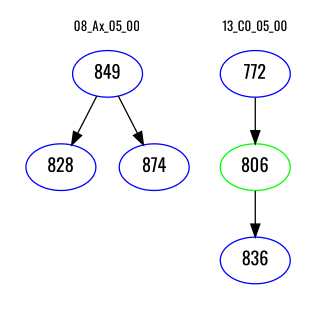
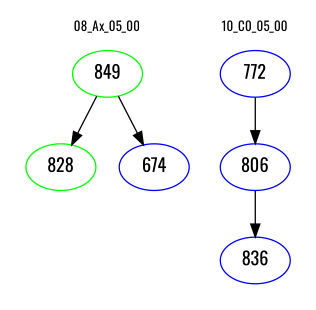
(255, 28) -> (255, 28)
(108, 74) -> (108, 74)
(61, 167) -> (61, 167)
(154, 167) -> (154, 167)
(255, 167) -> (255, 167)
